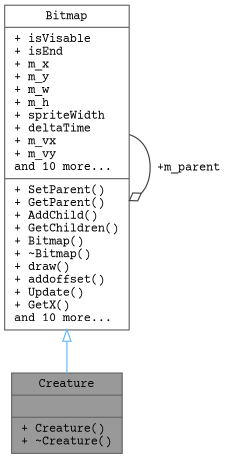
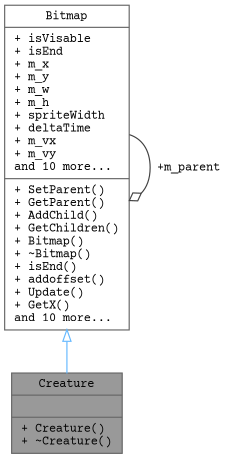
(42, 267) -> (46, 267)
